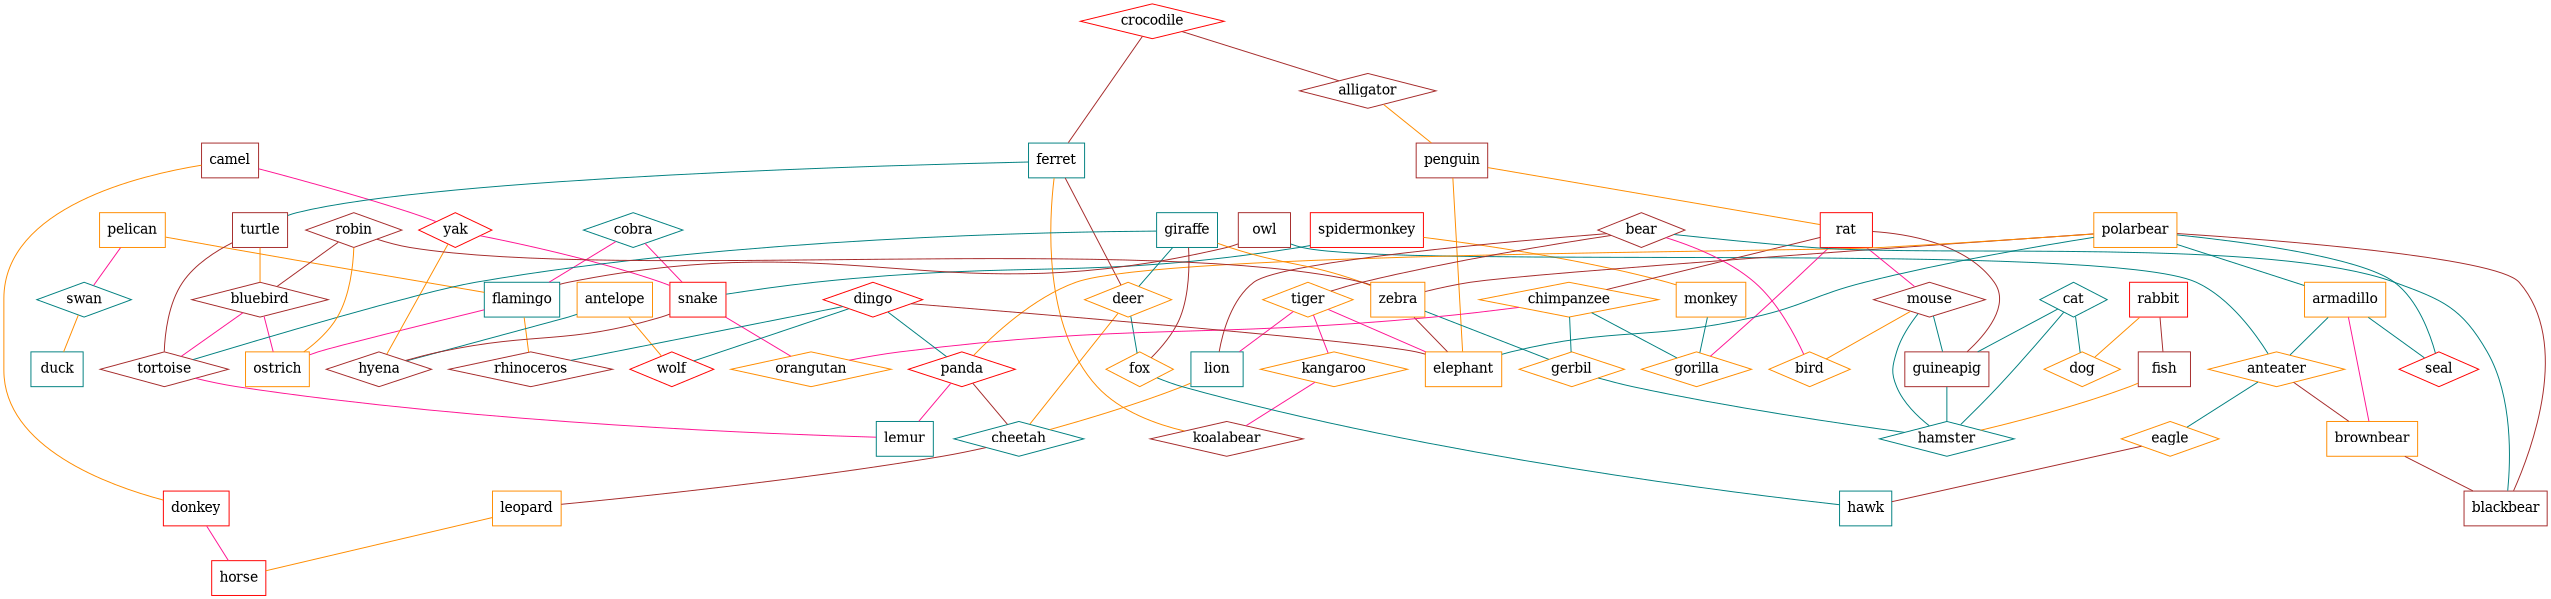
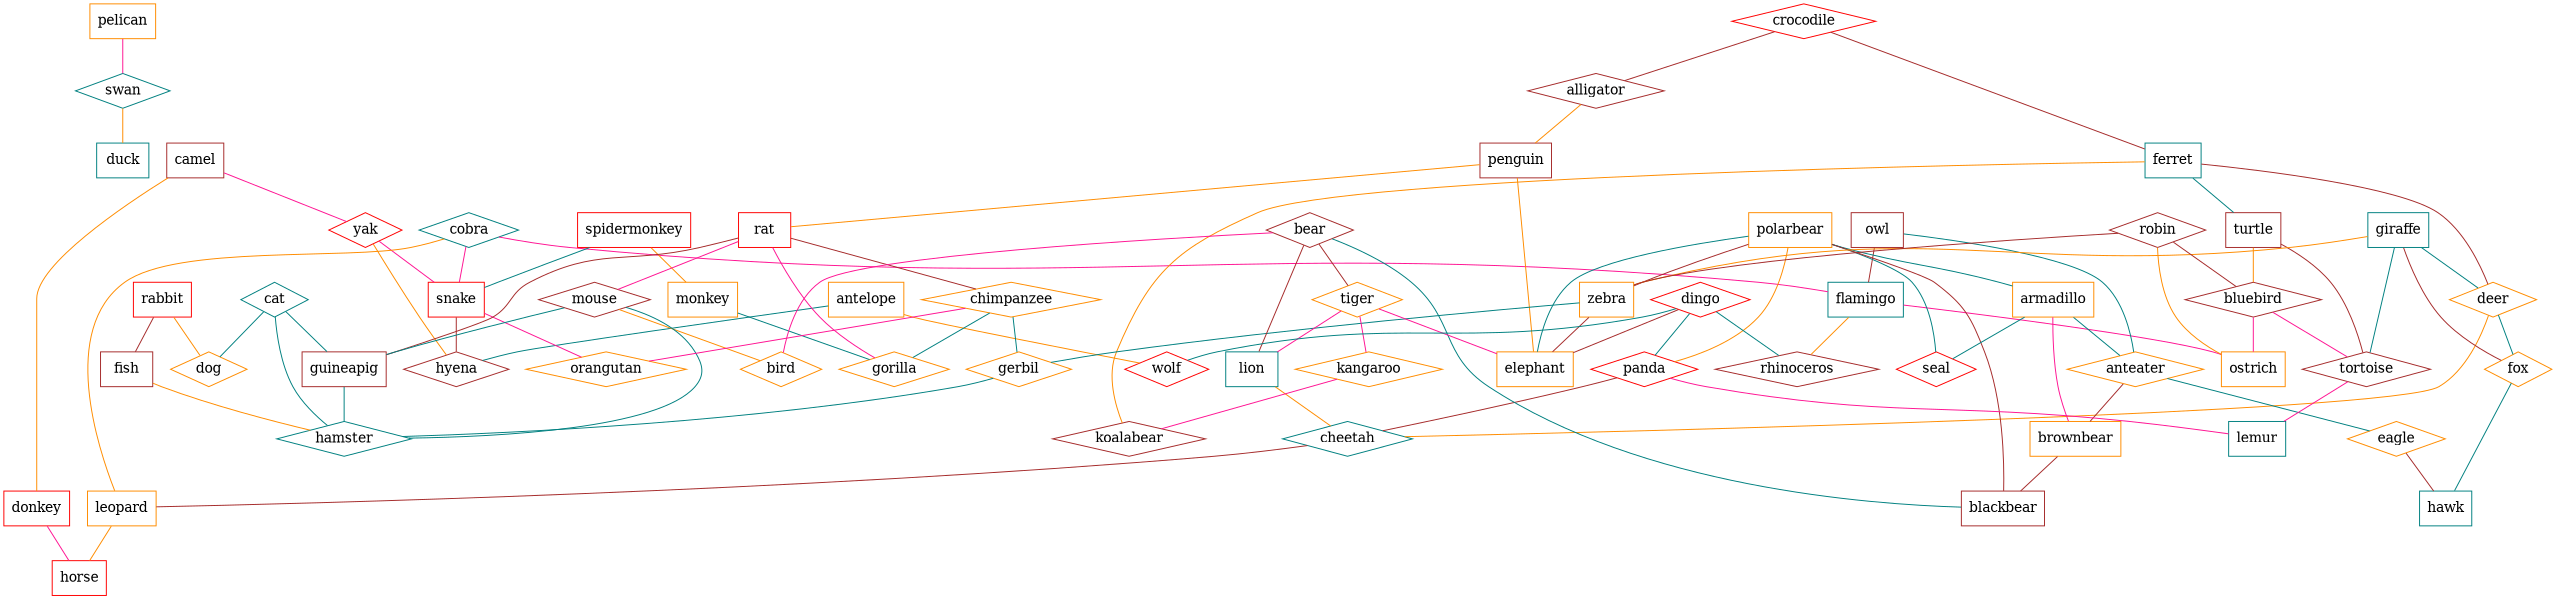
none -> (172, 265)
(325, 265) -> none
